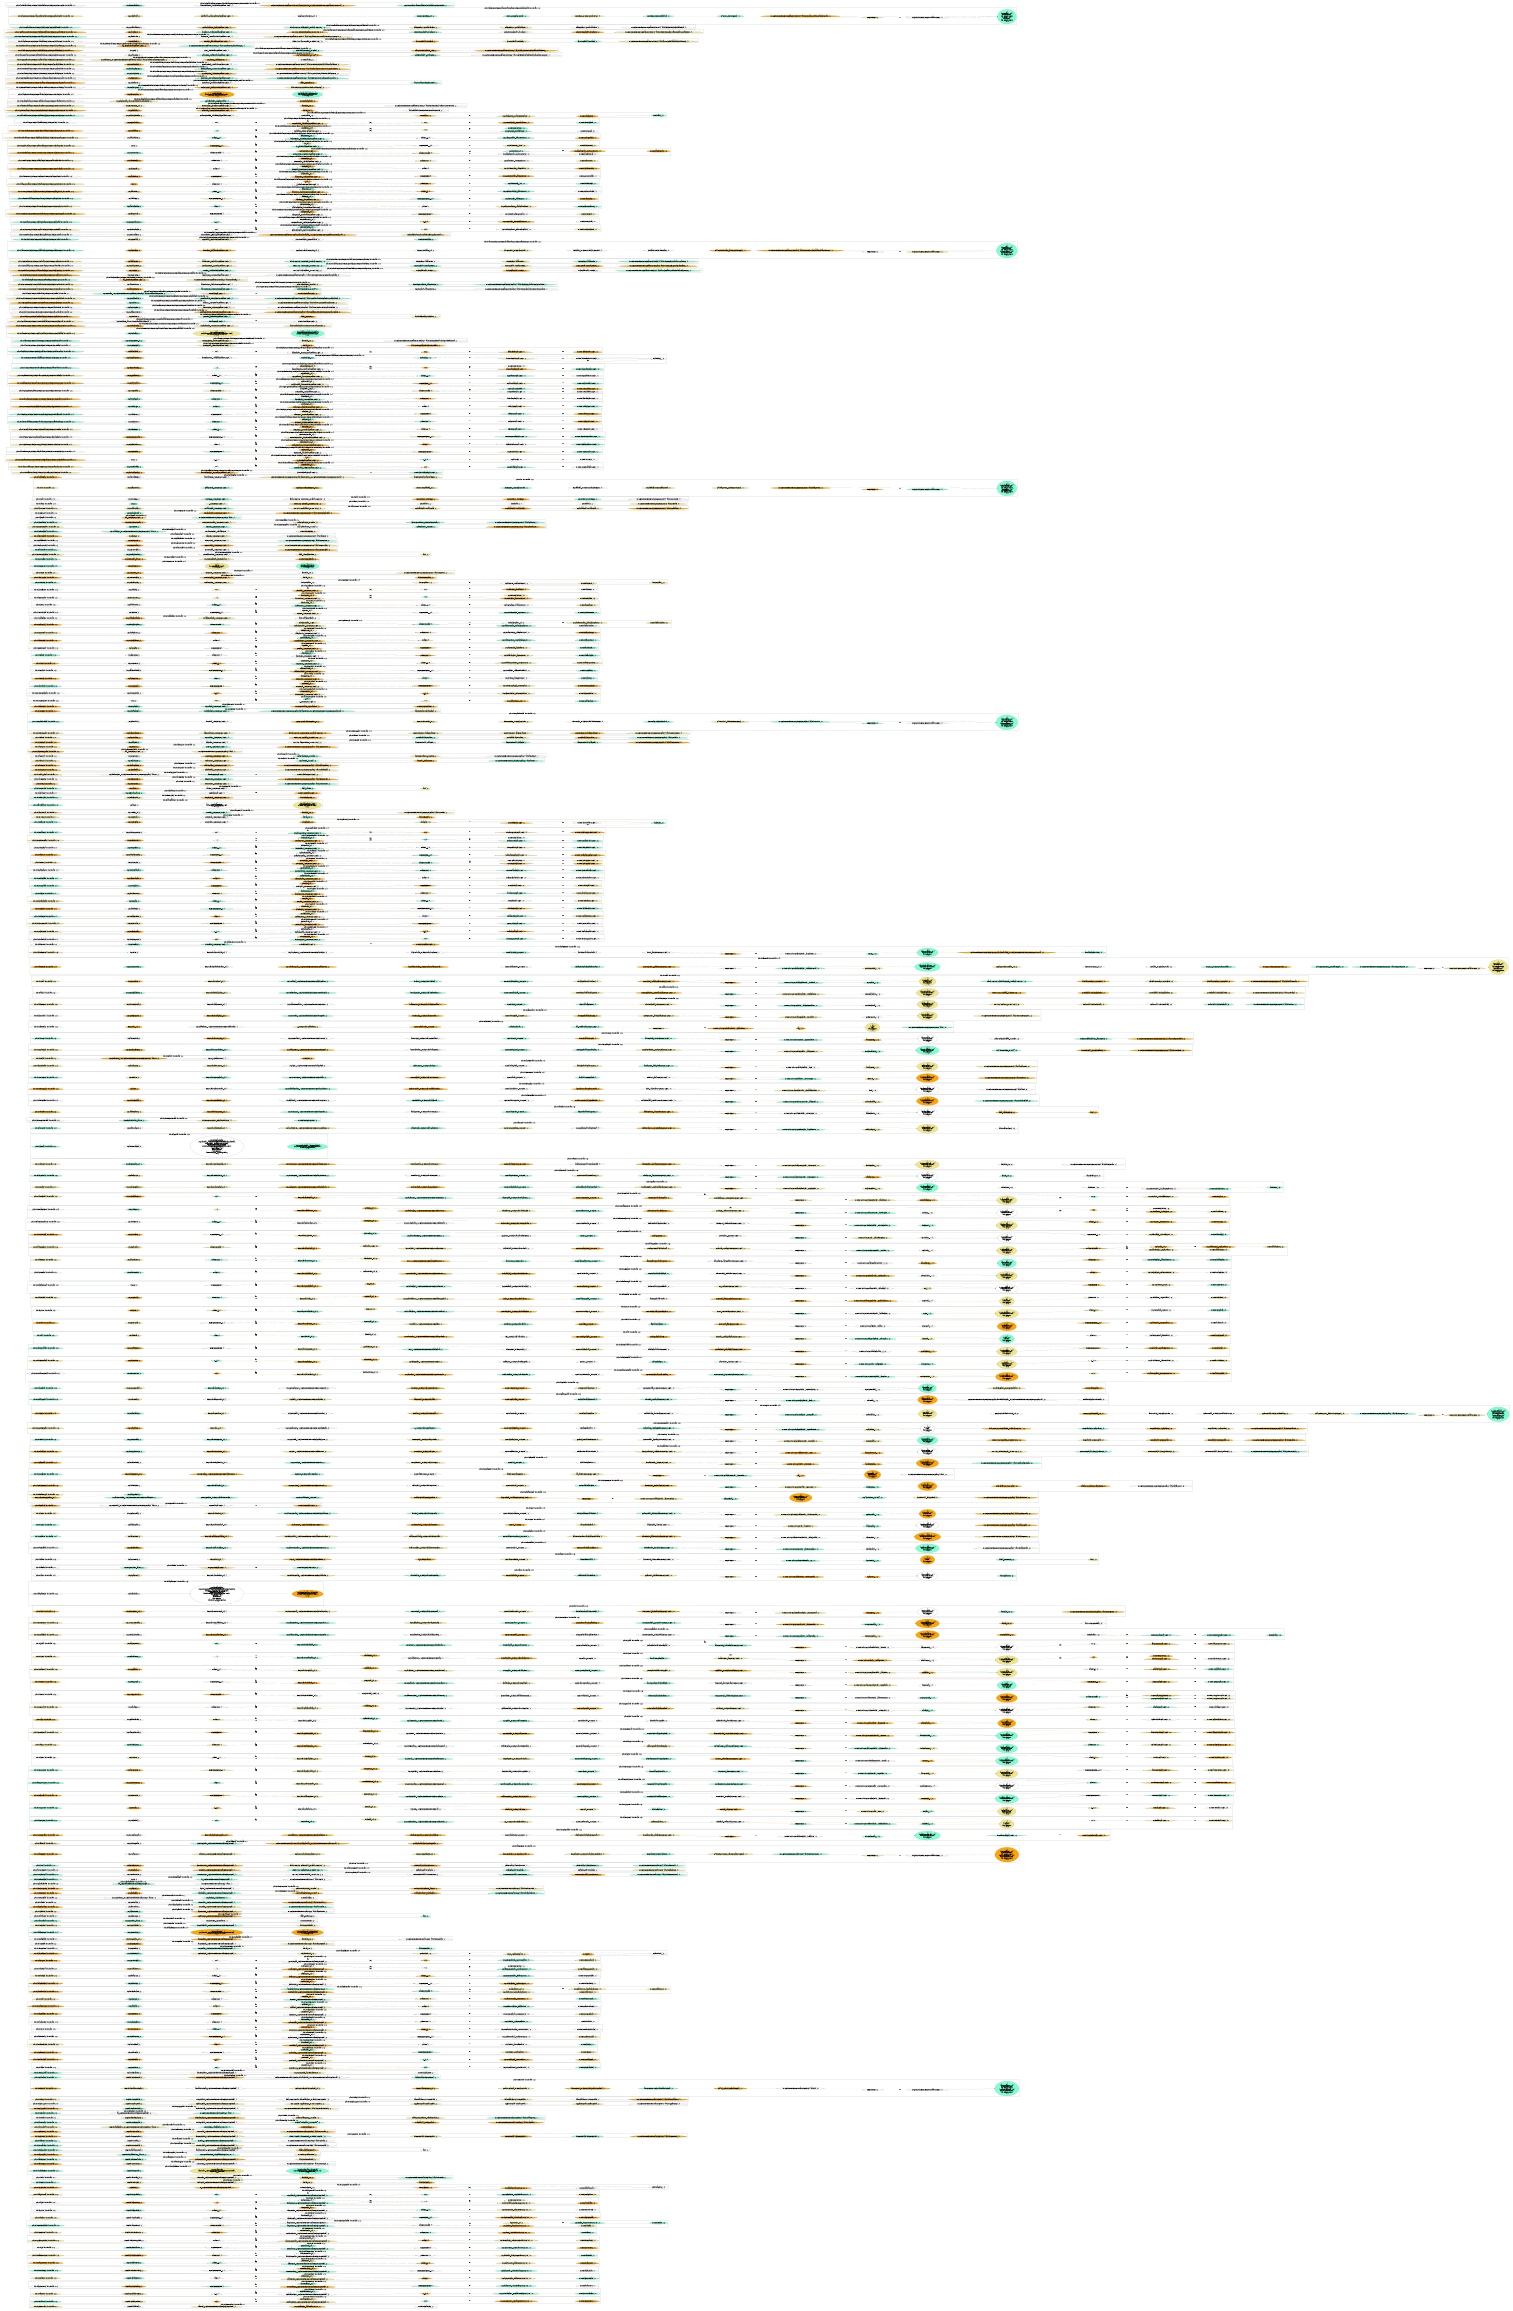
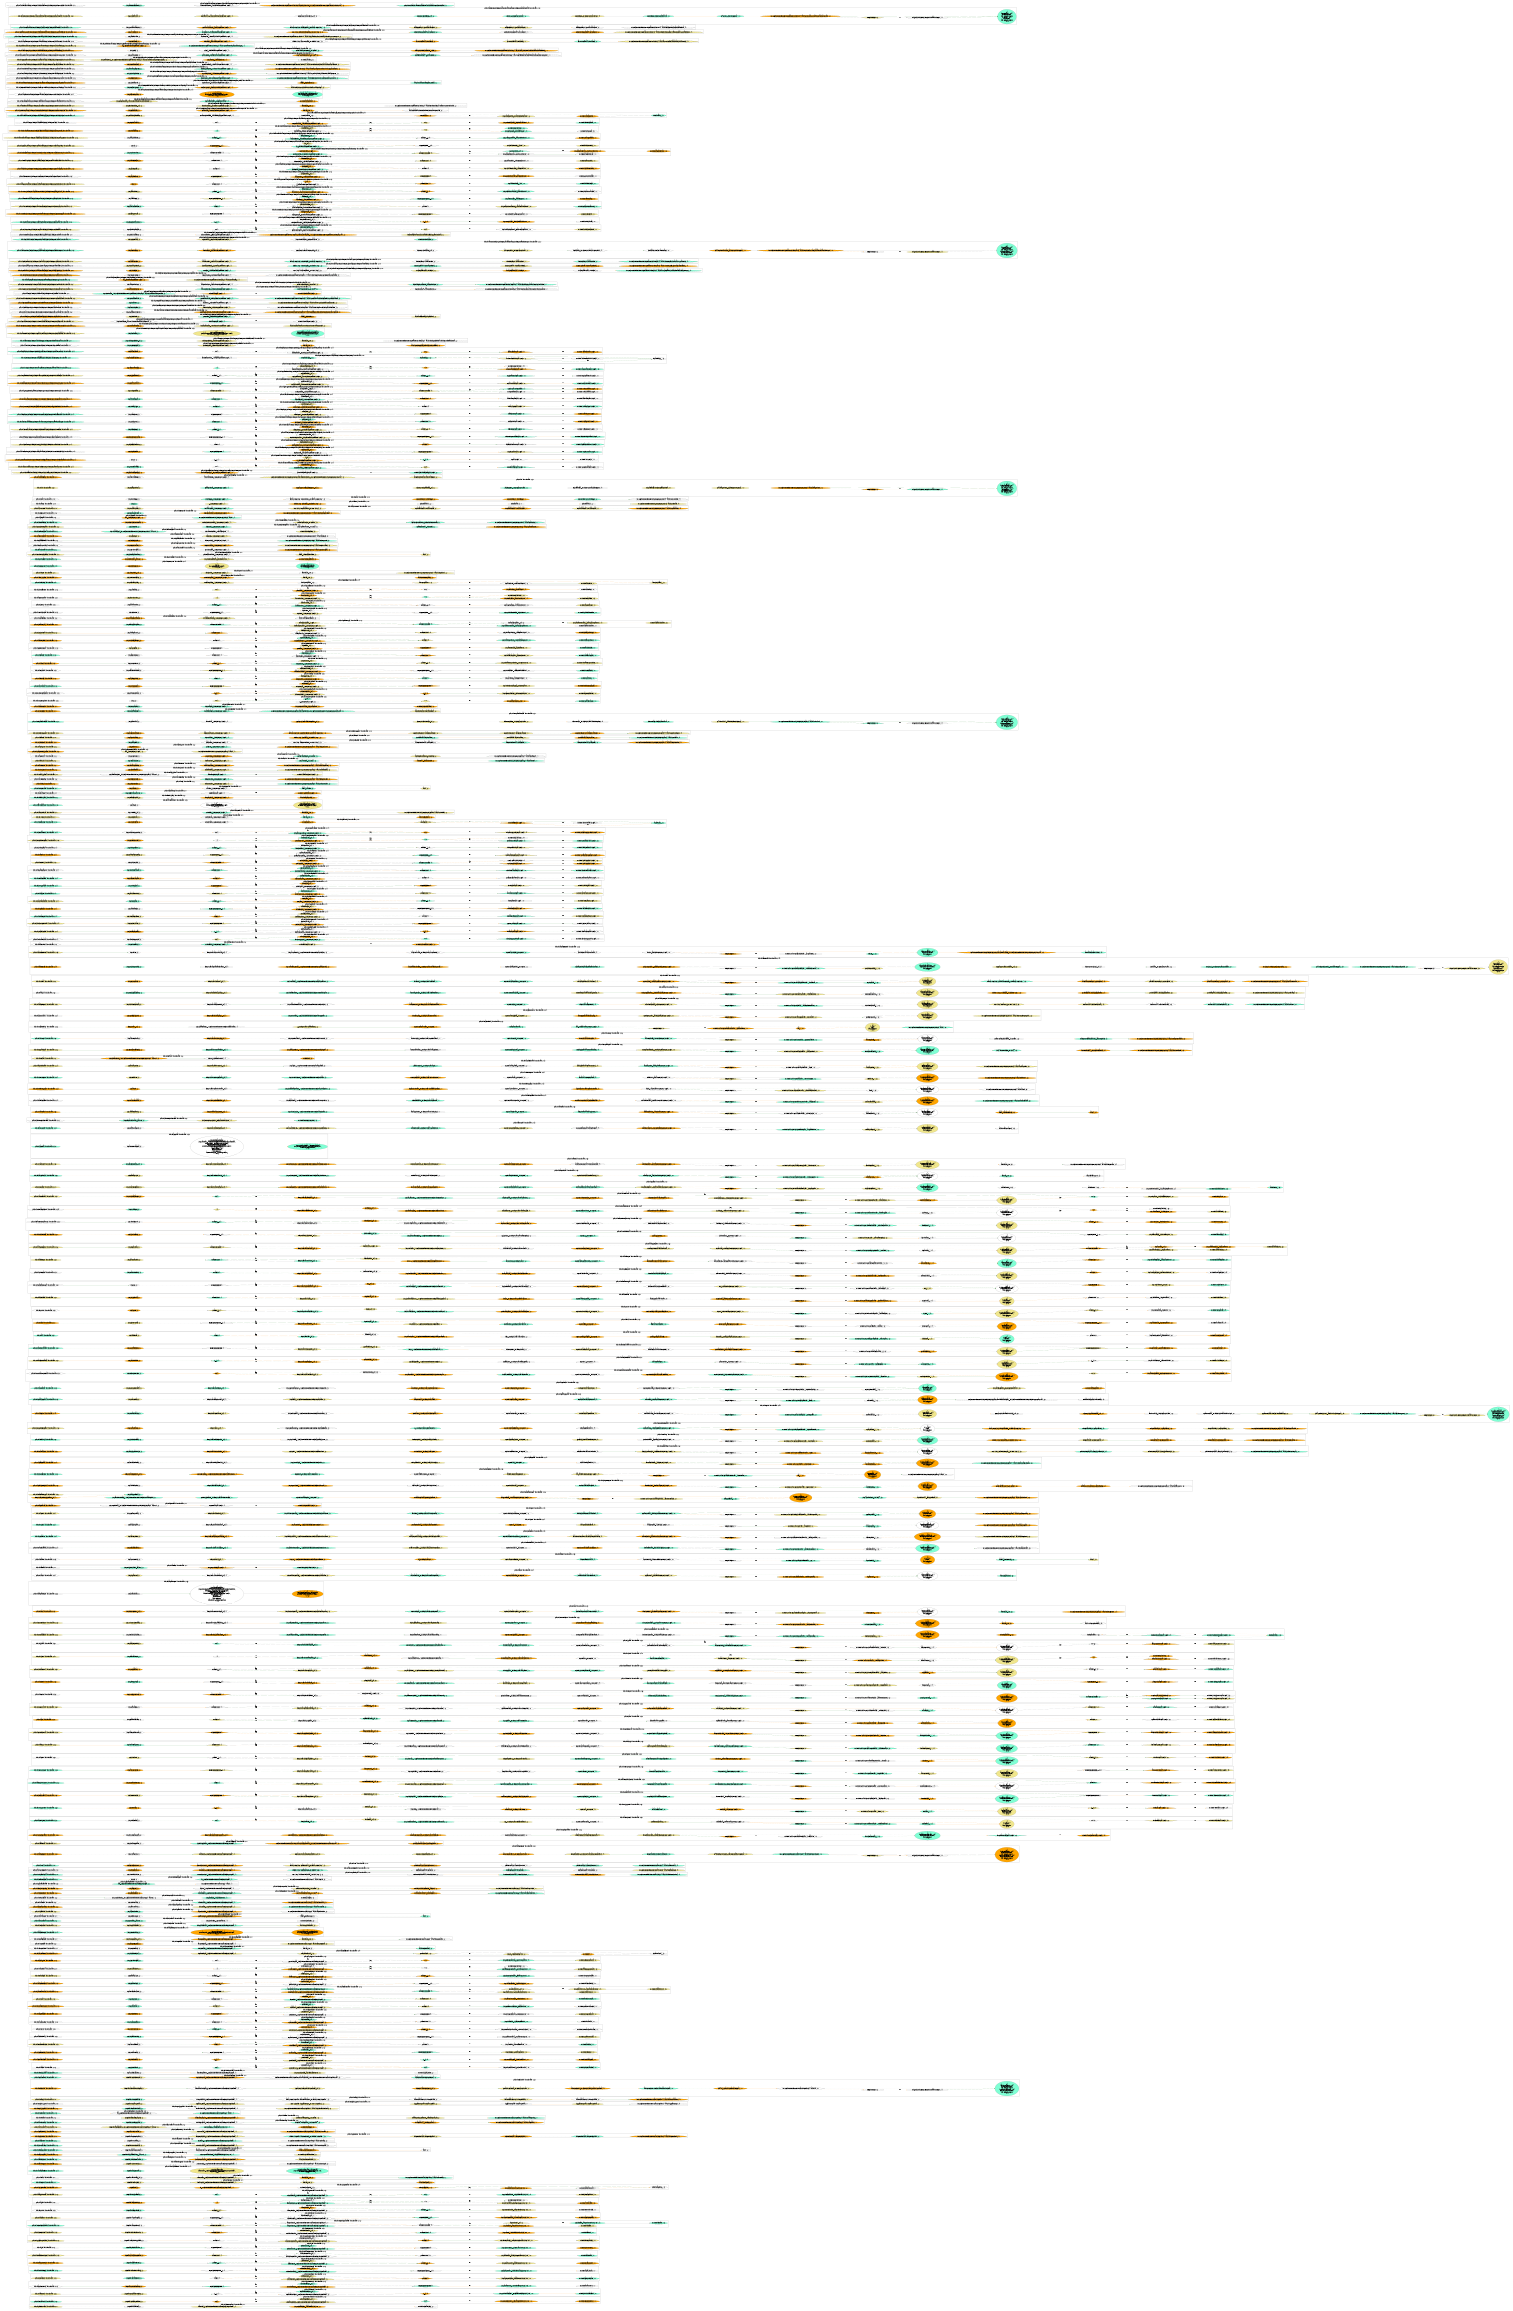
(134, 383) -> (134, 383)
